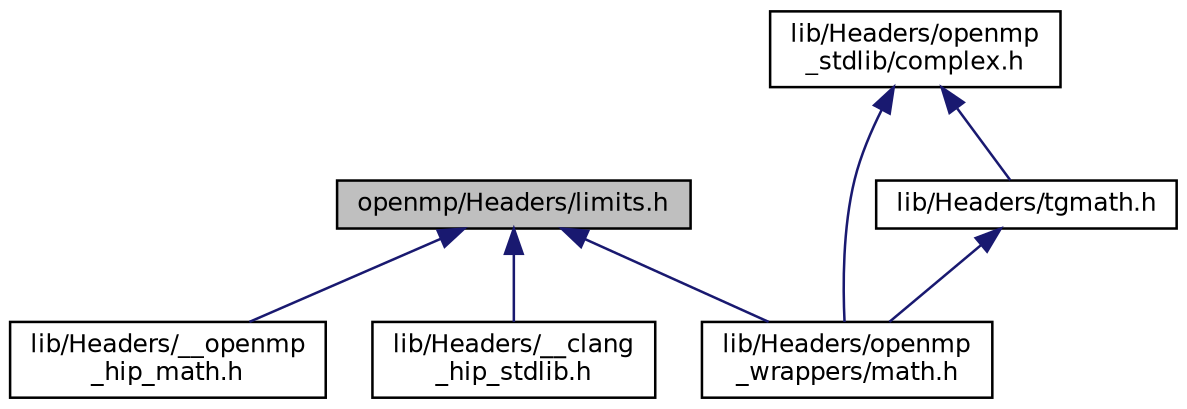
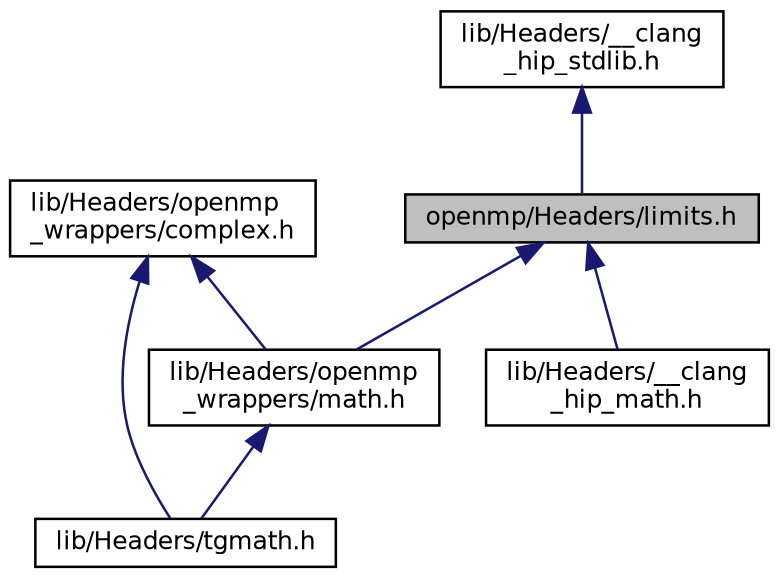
(915, 49) -> (163, 218)
(935, 284) -> (227, 483)
(514, 288) -> (582, 153)
(168, 360) -> (627, 388)
